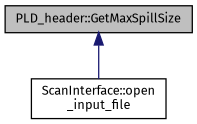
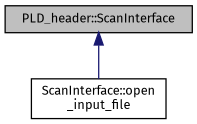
(99, 19) -> (99, 19)
